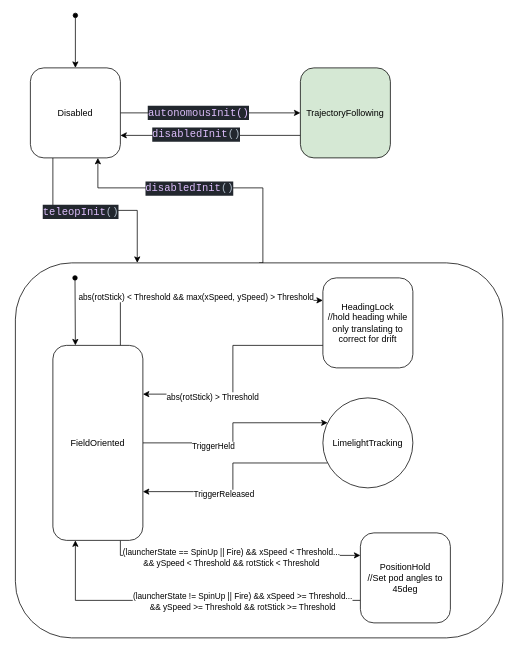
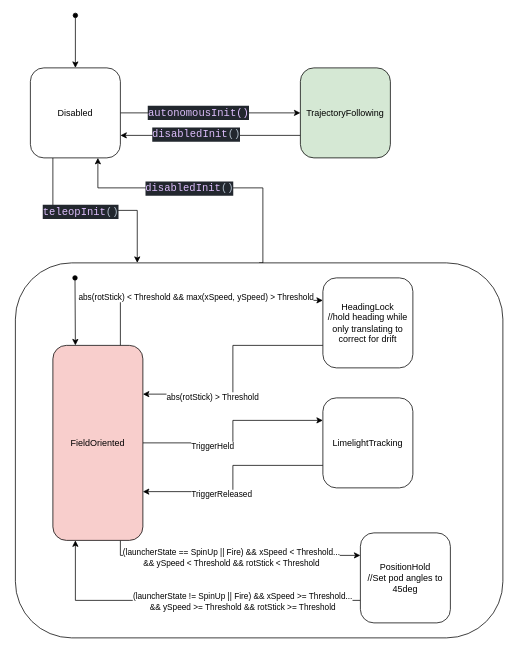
(98, 443) -> (98, 443)
(368, 443) -> (368, 443)
